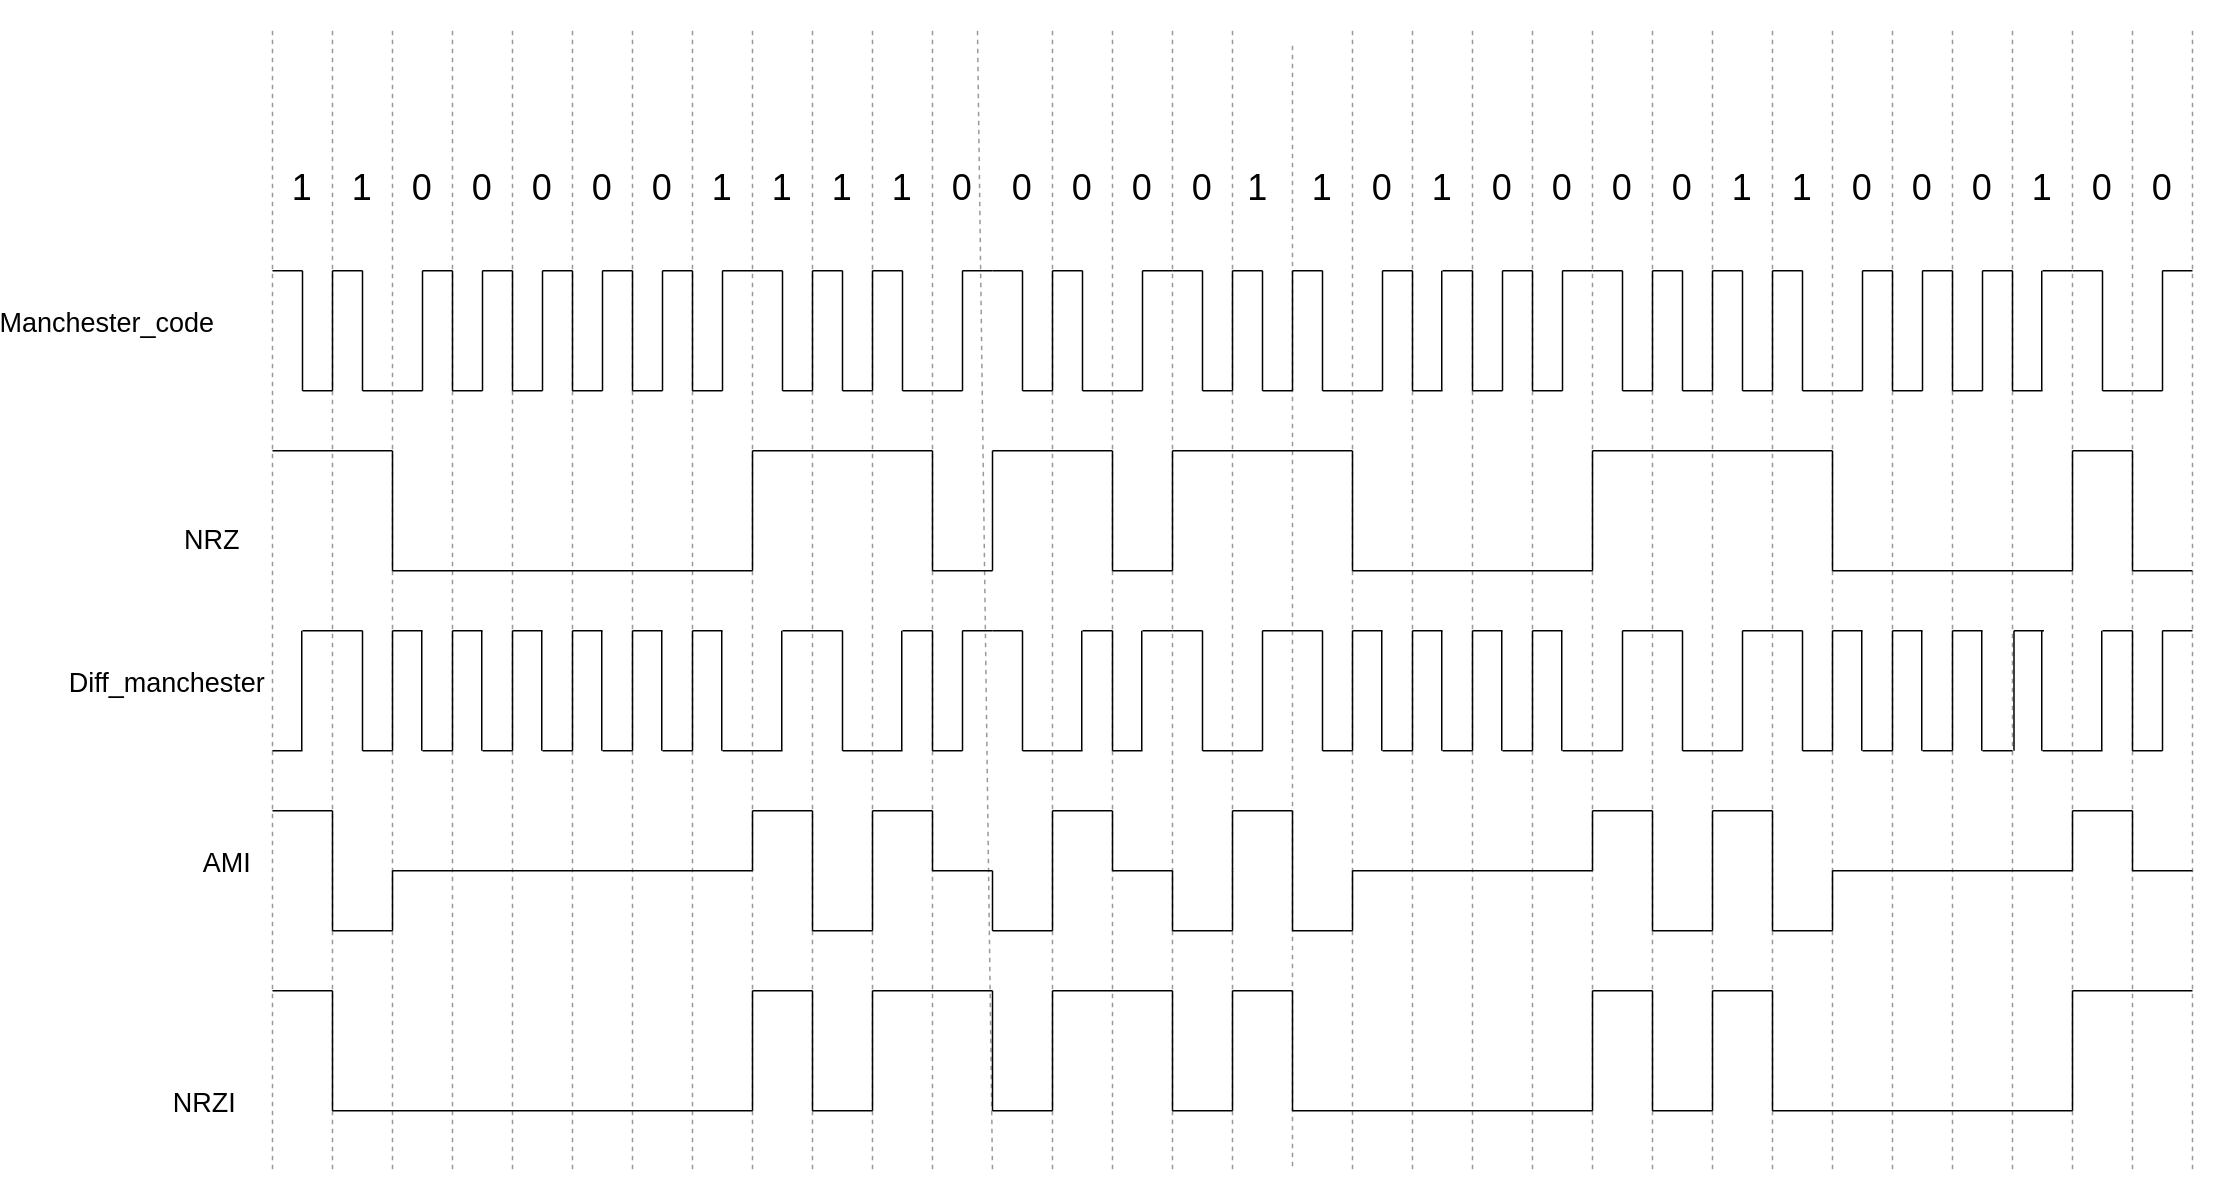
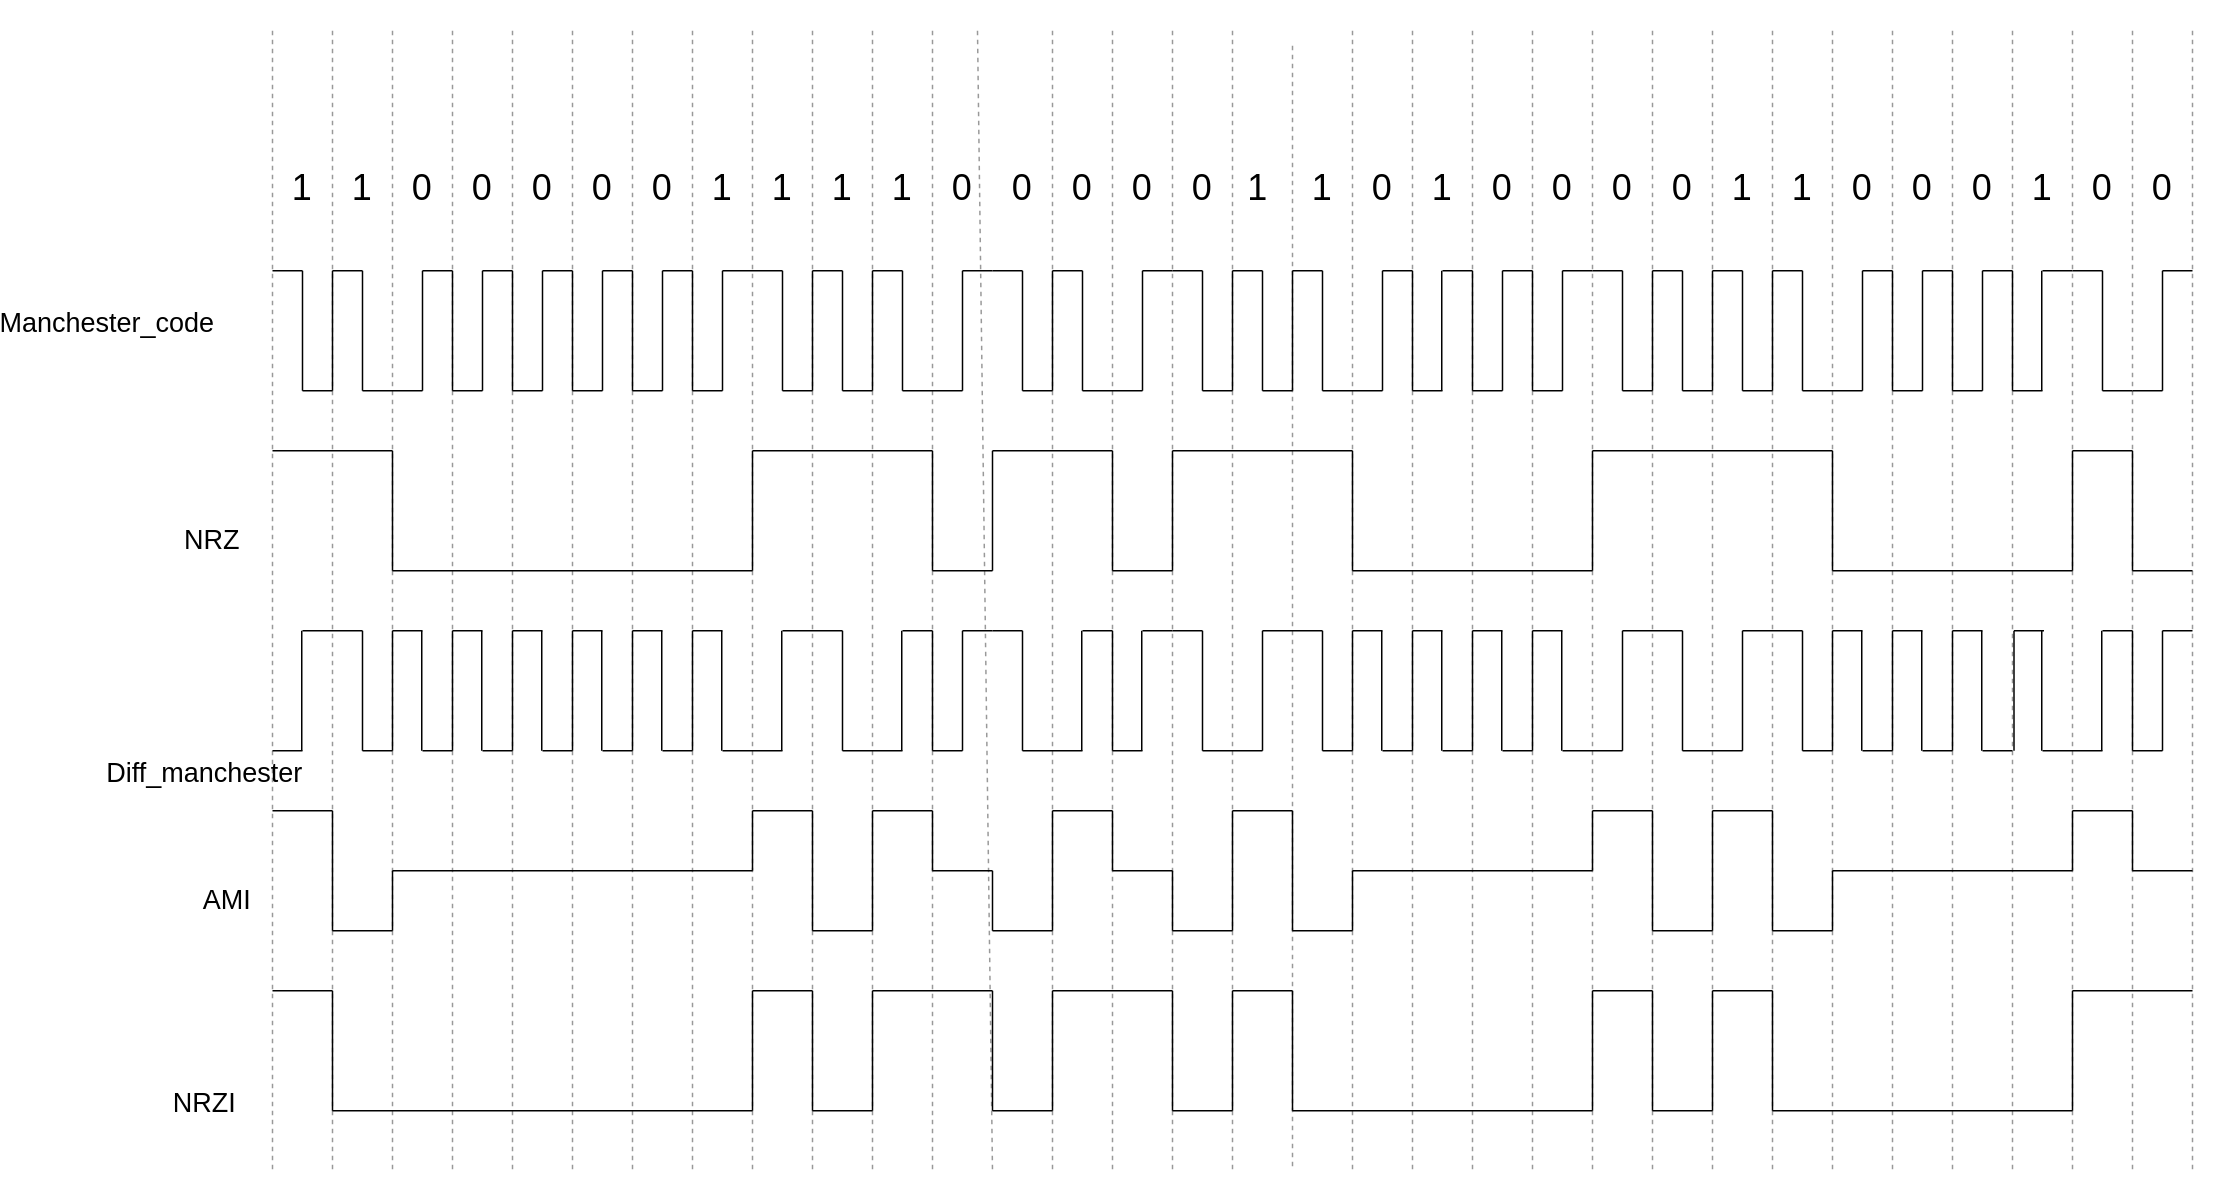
(167, 683) -> (205, 773)
(227, 863) -> (227, 901)
